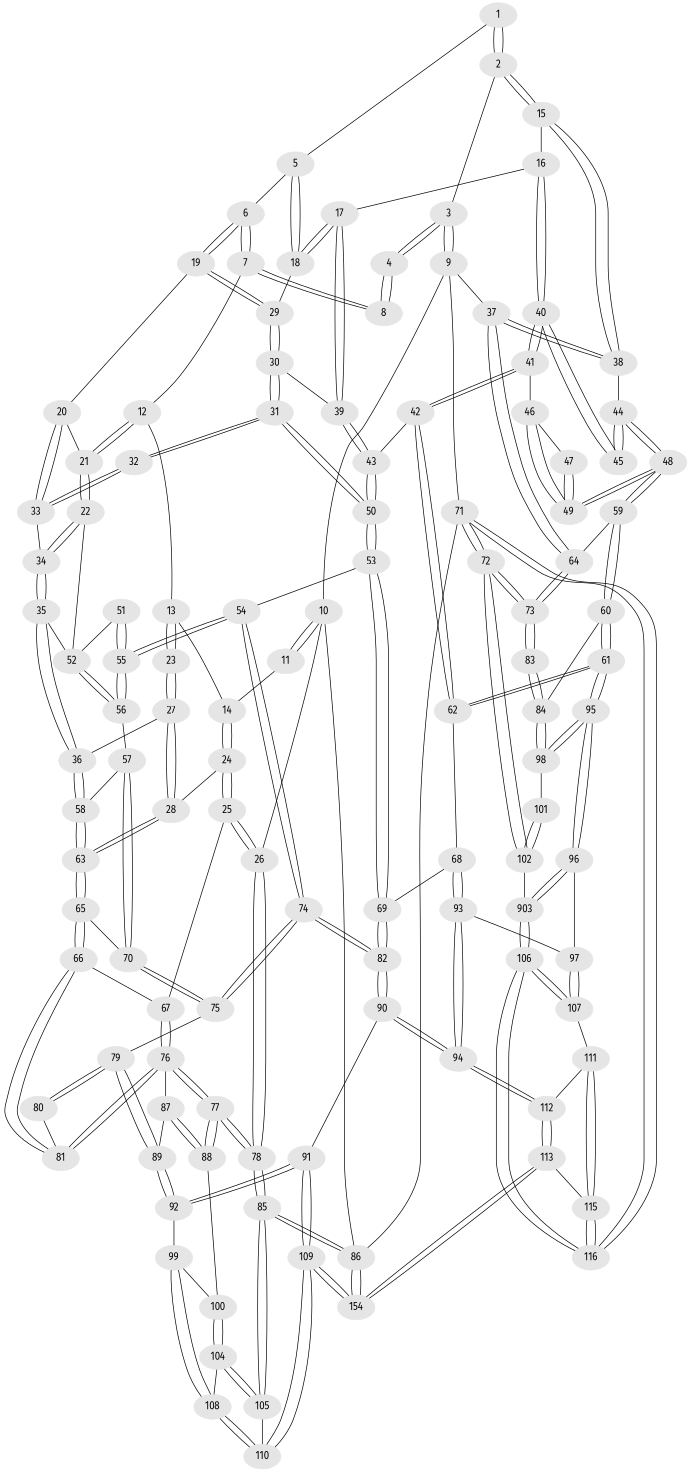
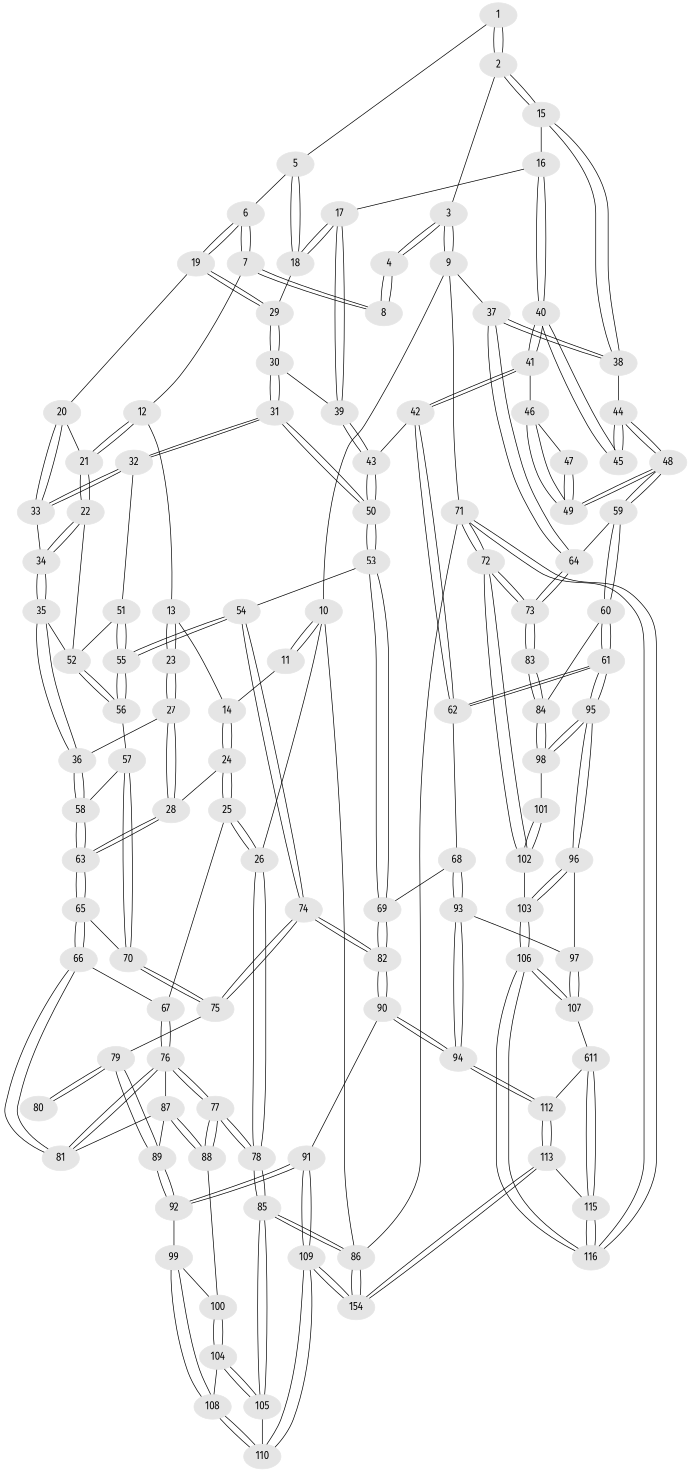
none -> (128, 537)
(525, 910) -> (525, 910)
(591, 1059) -> (591, 1059)
(50, 1133) -> (113, 1133)
